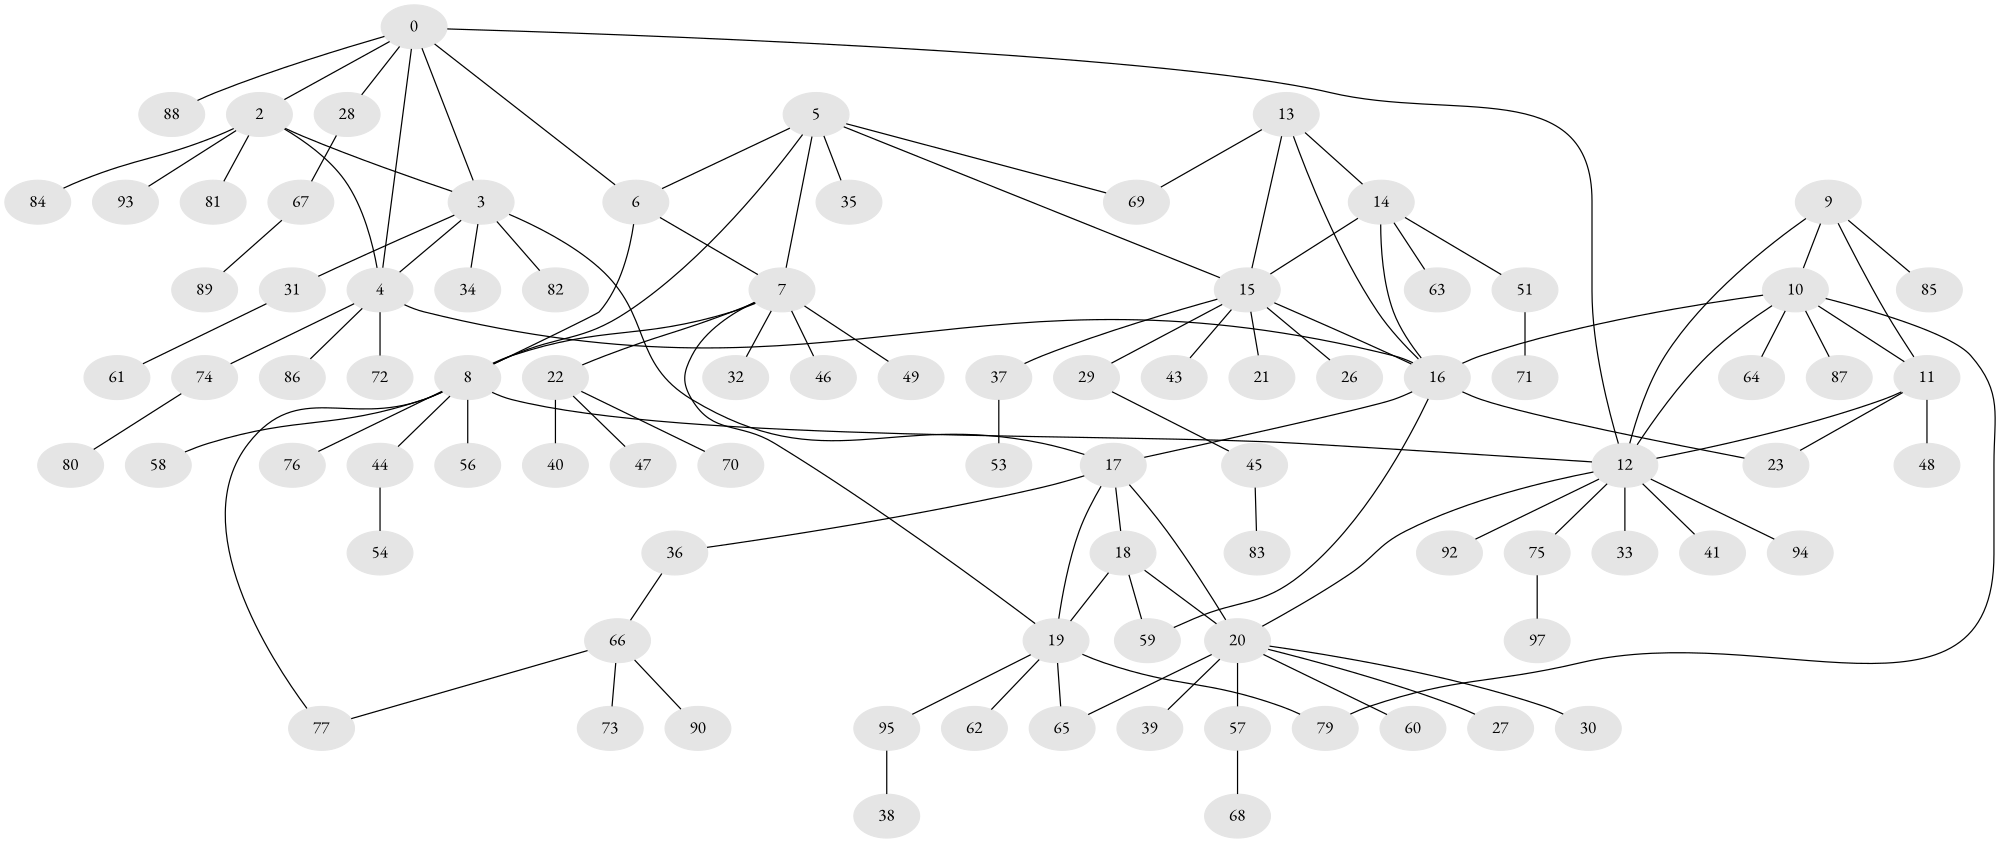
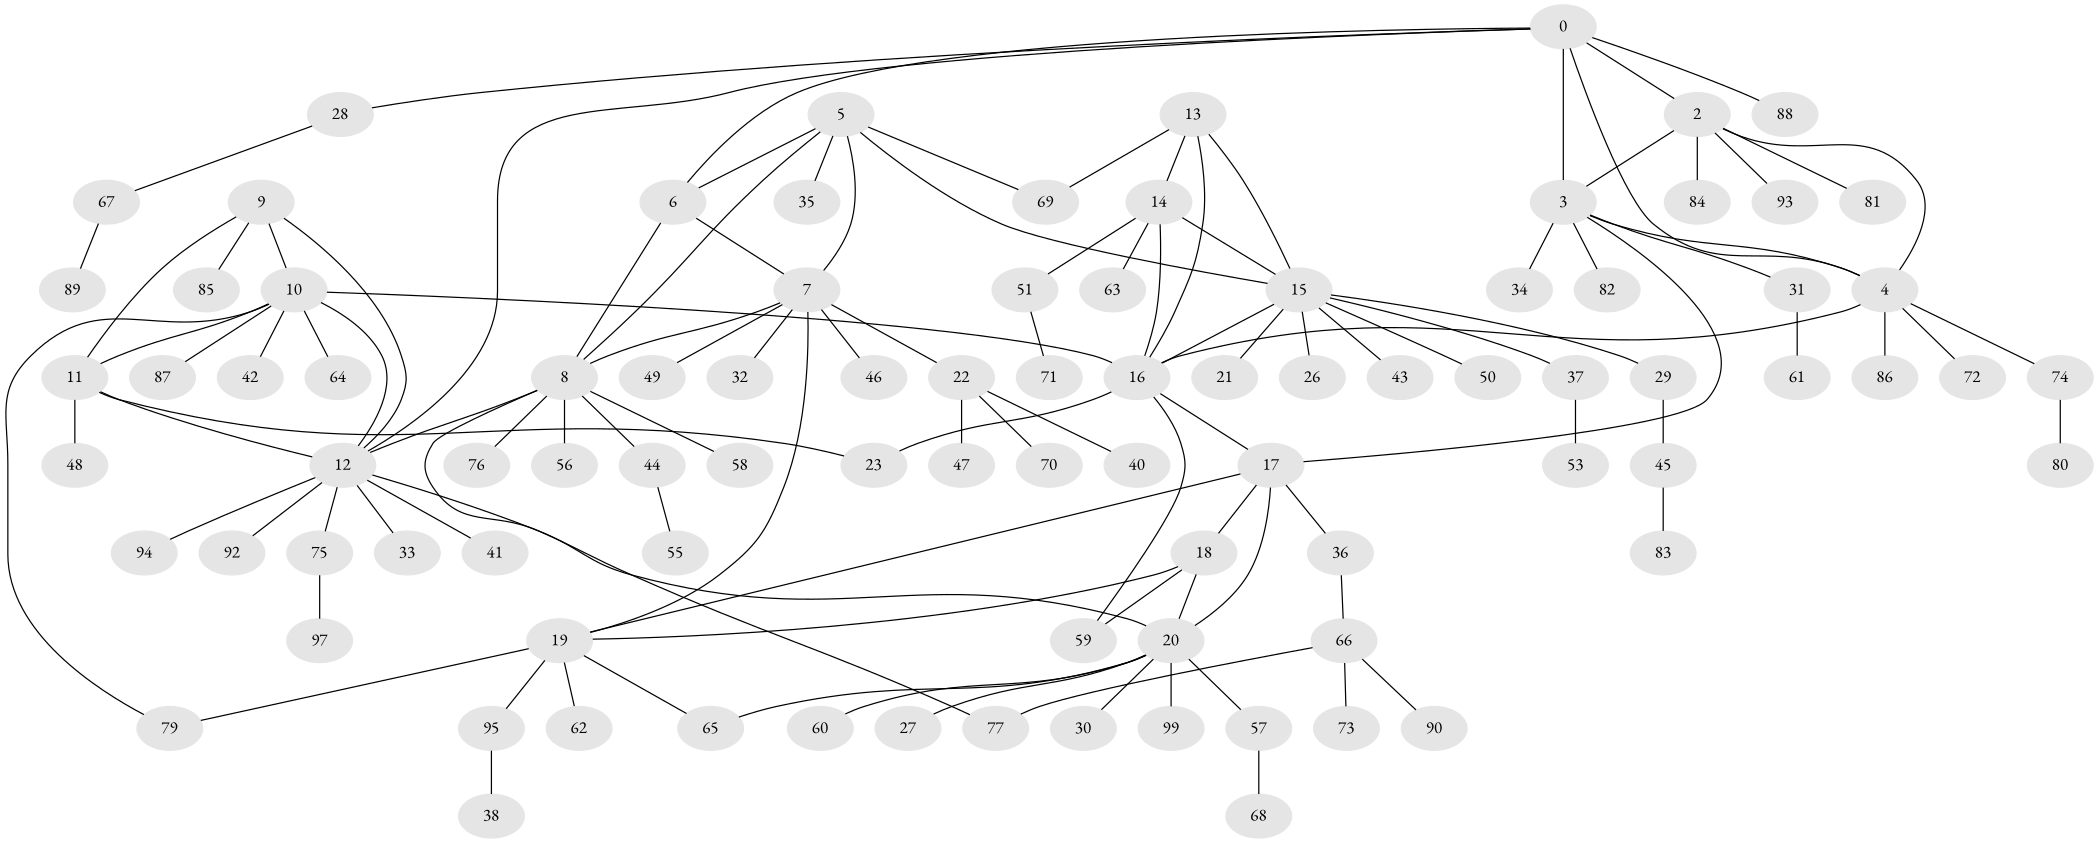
none -> (250, 378)
none -> (1488, 378)
(380, 553) -> (675, 553)
(1150, 728) -> (1171, 728)
